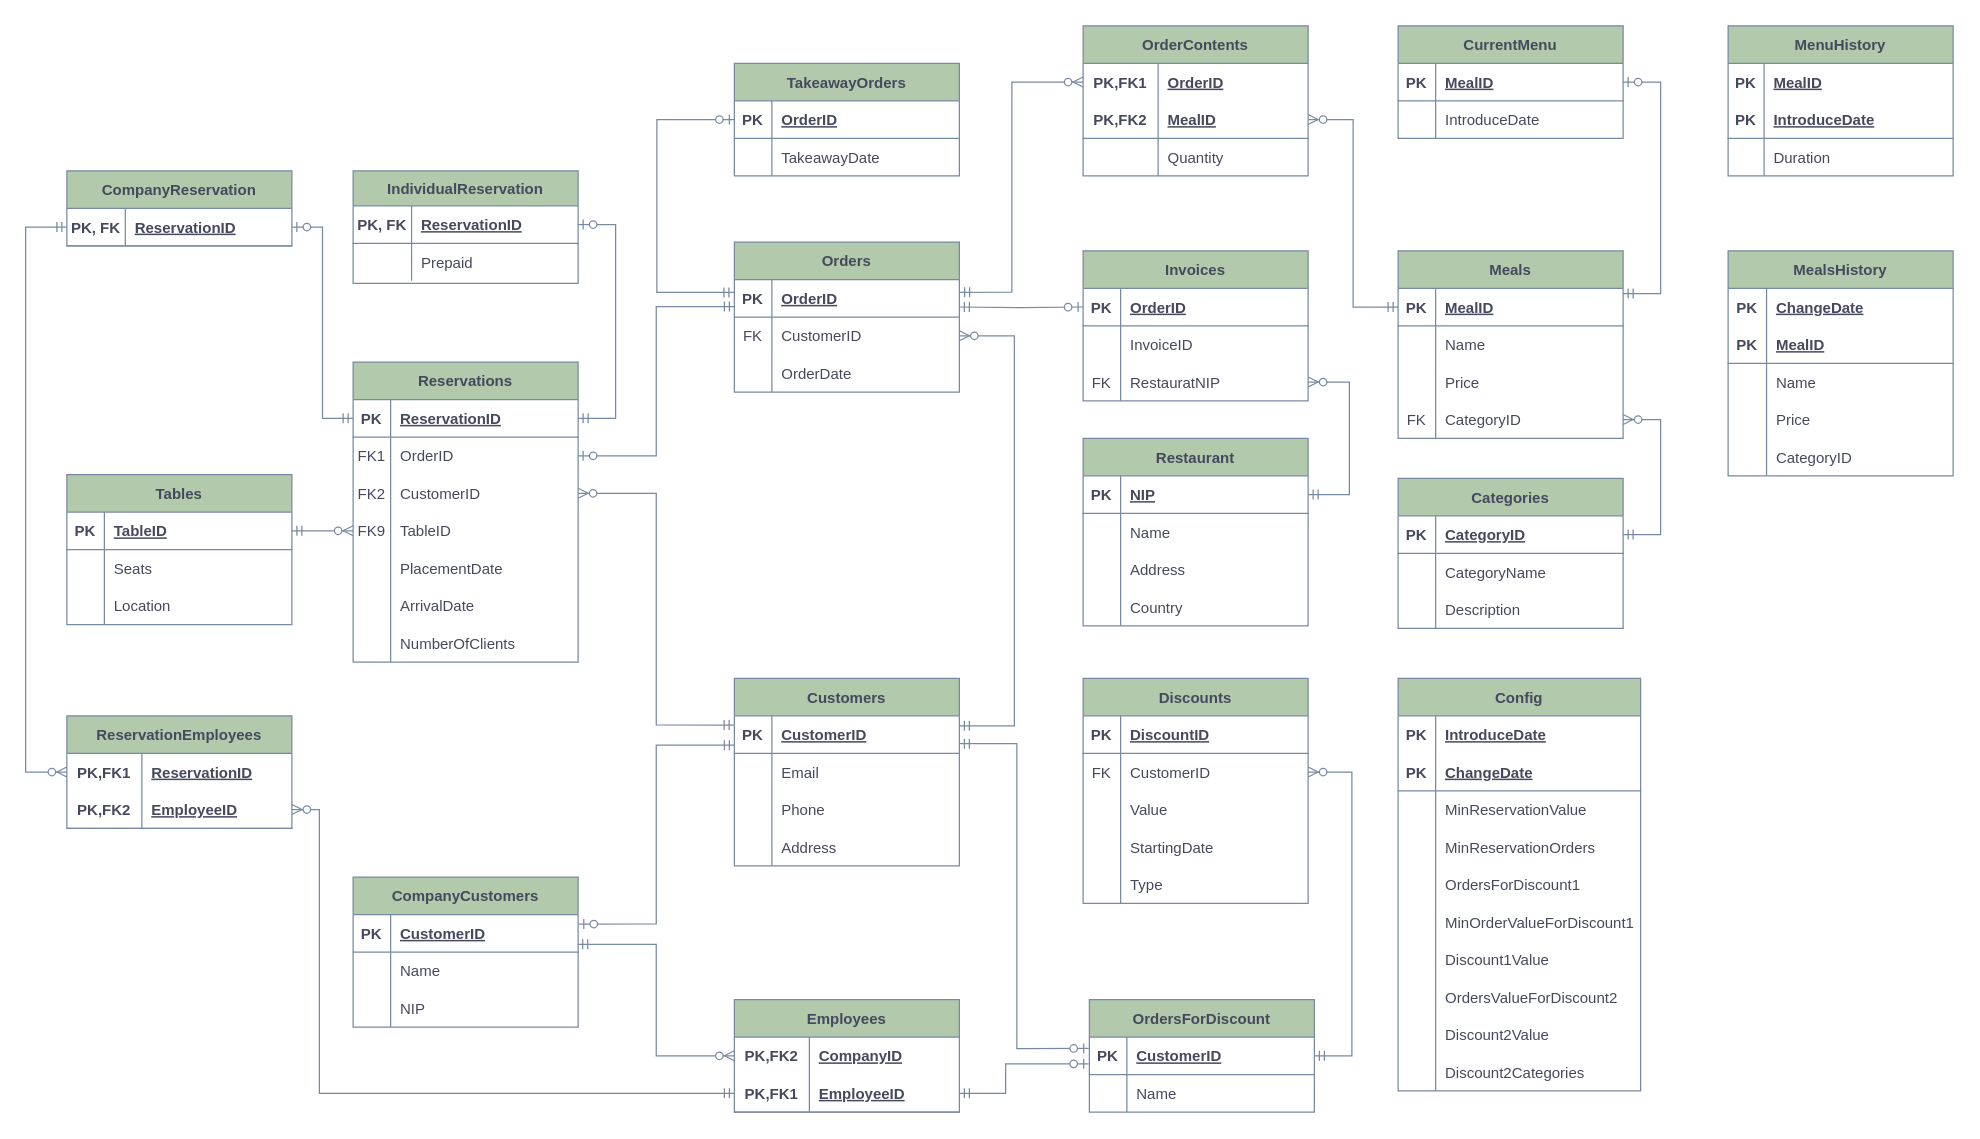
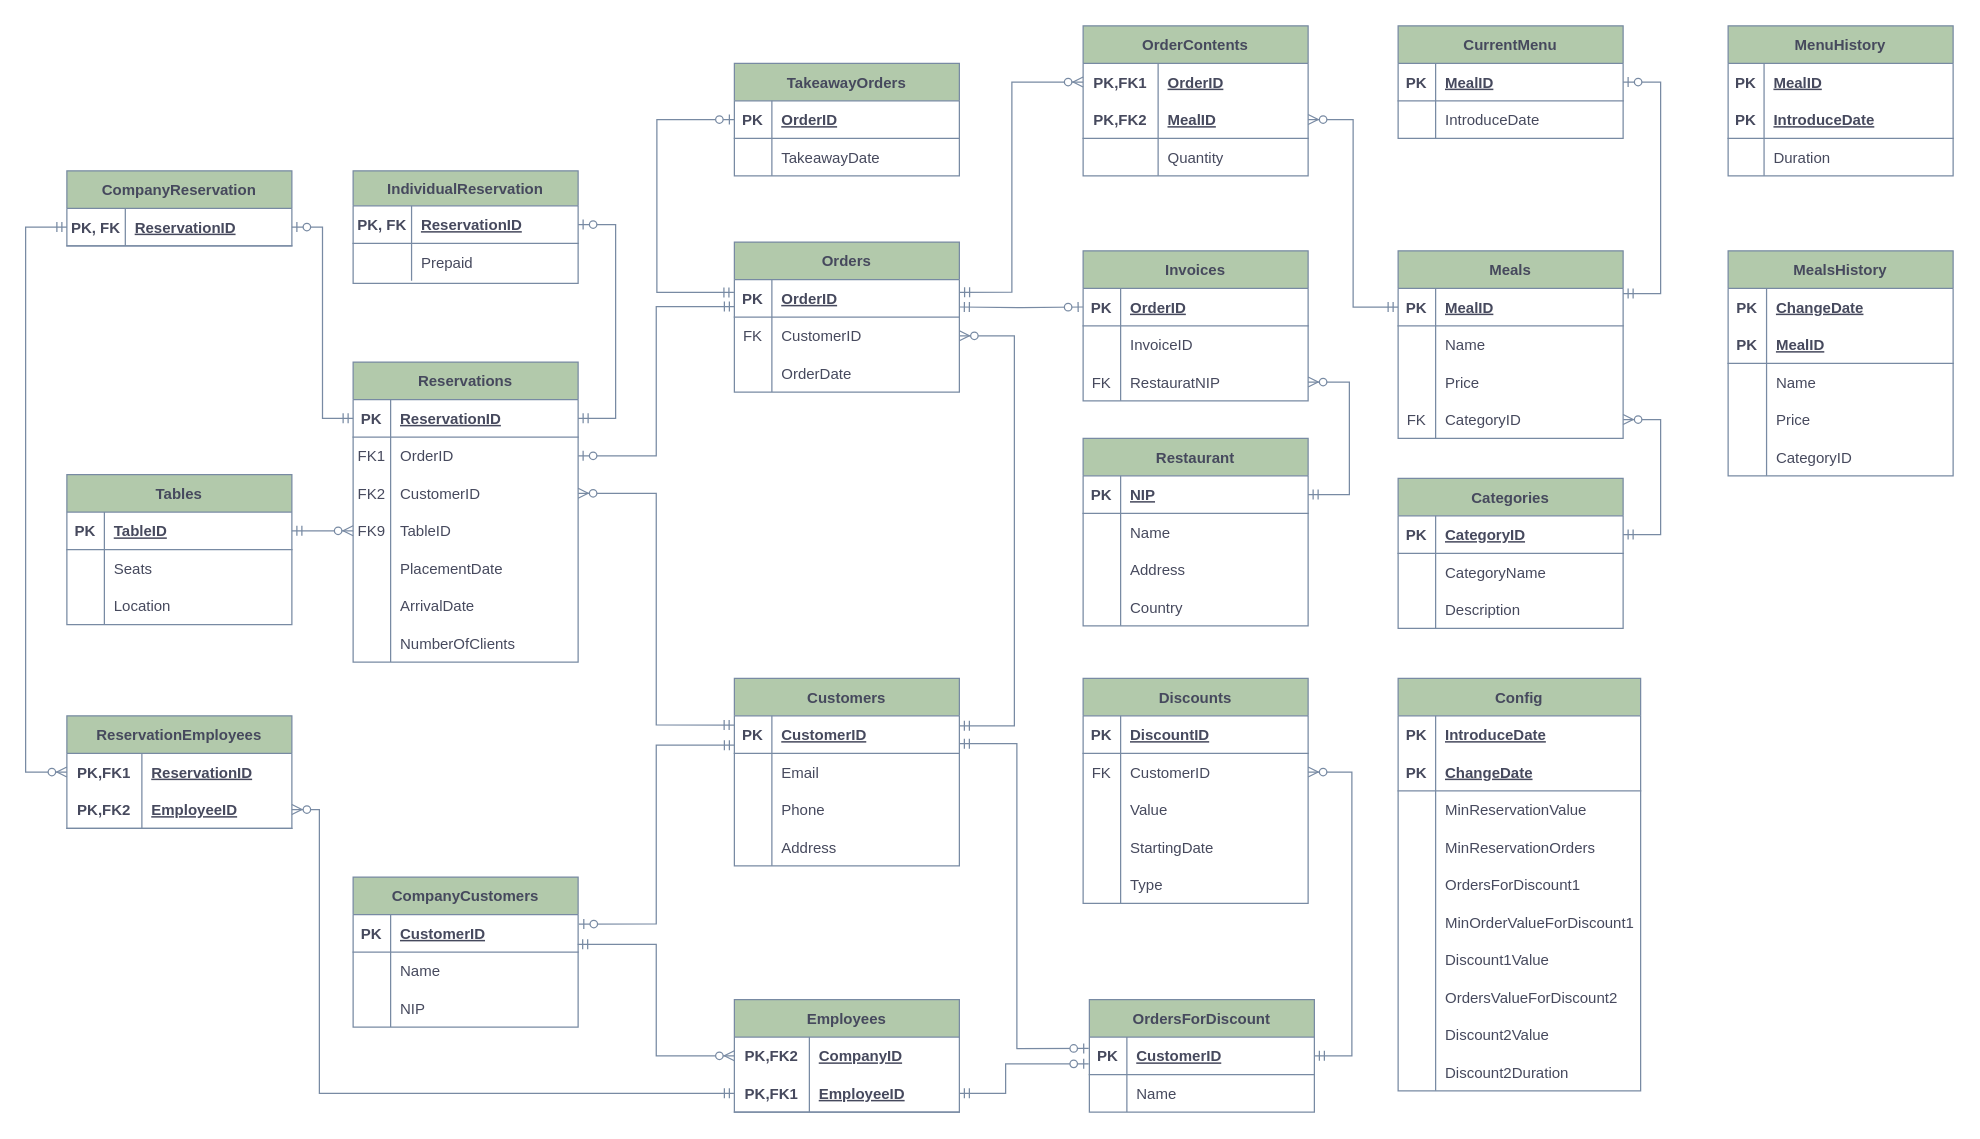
(1521, 1073) -> (1513, 1073)
